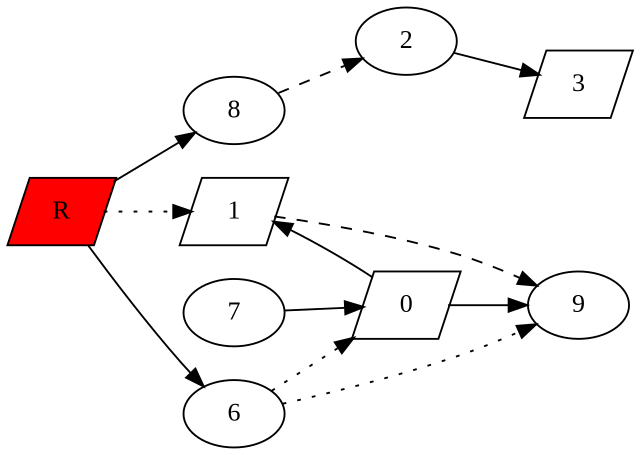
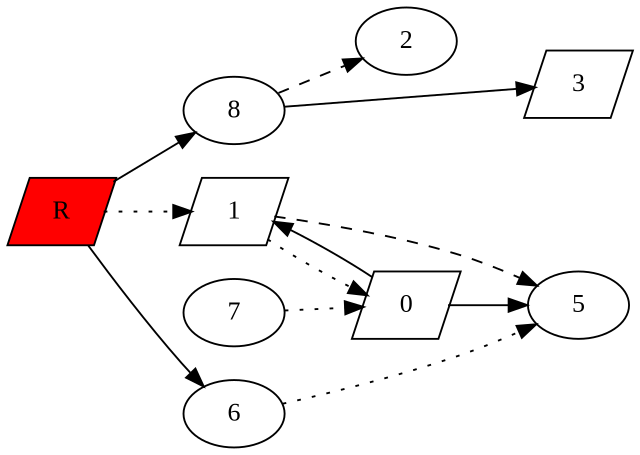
(488, 62) -> (400, 98)
(578, 305) -> (578, 305)
(315, 309) -> (315, 309)
(305, 369) -> (308, 264)
